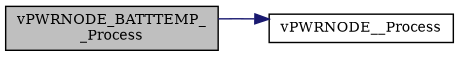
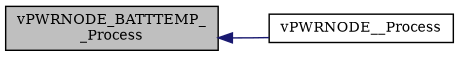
(236, 19) -> (251, 38)
